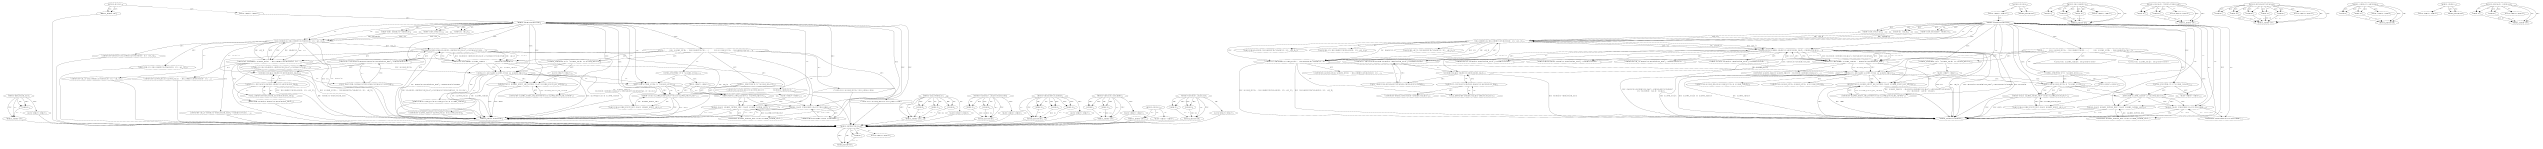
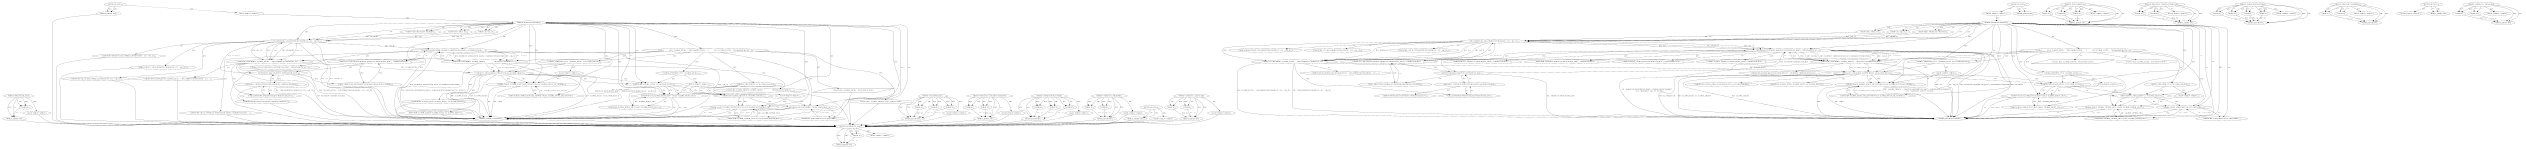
(2281, 14) -> none
